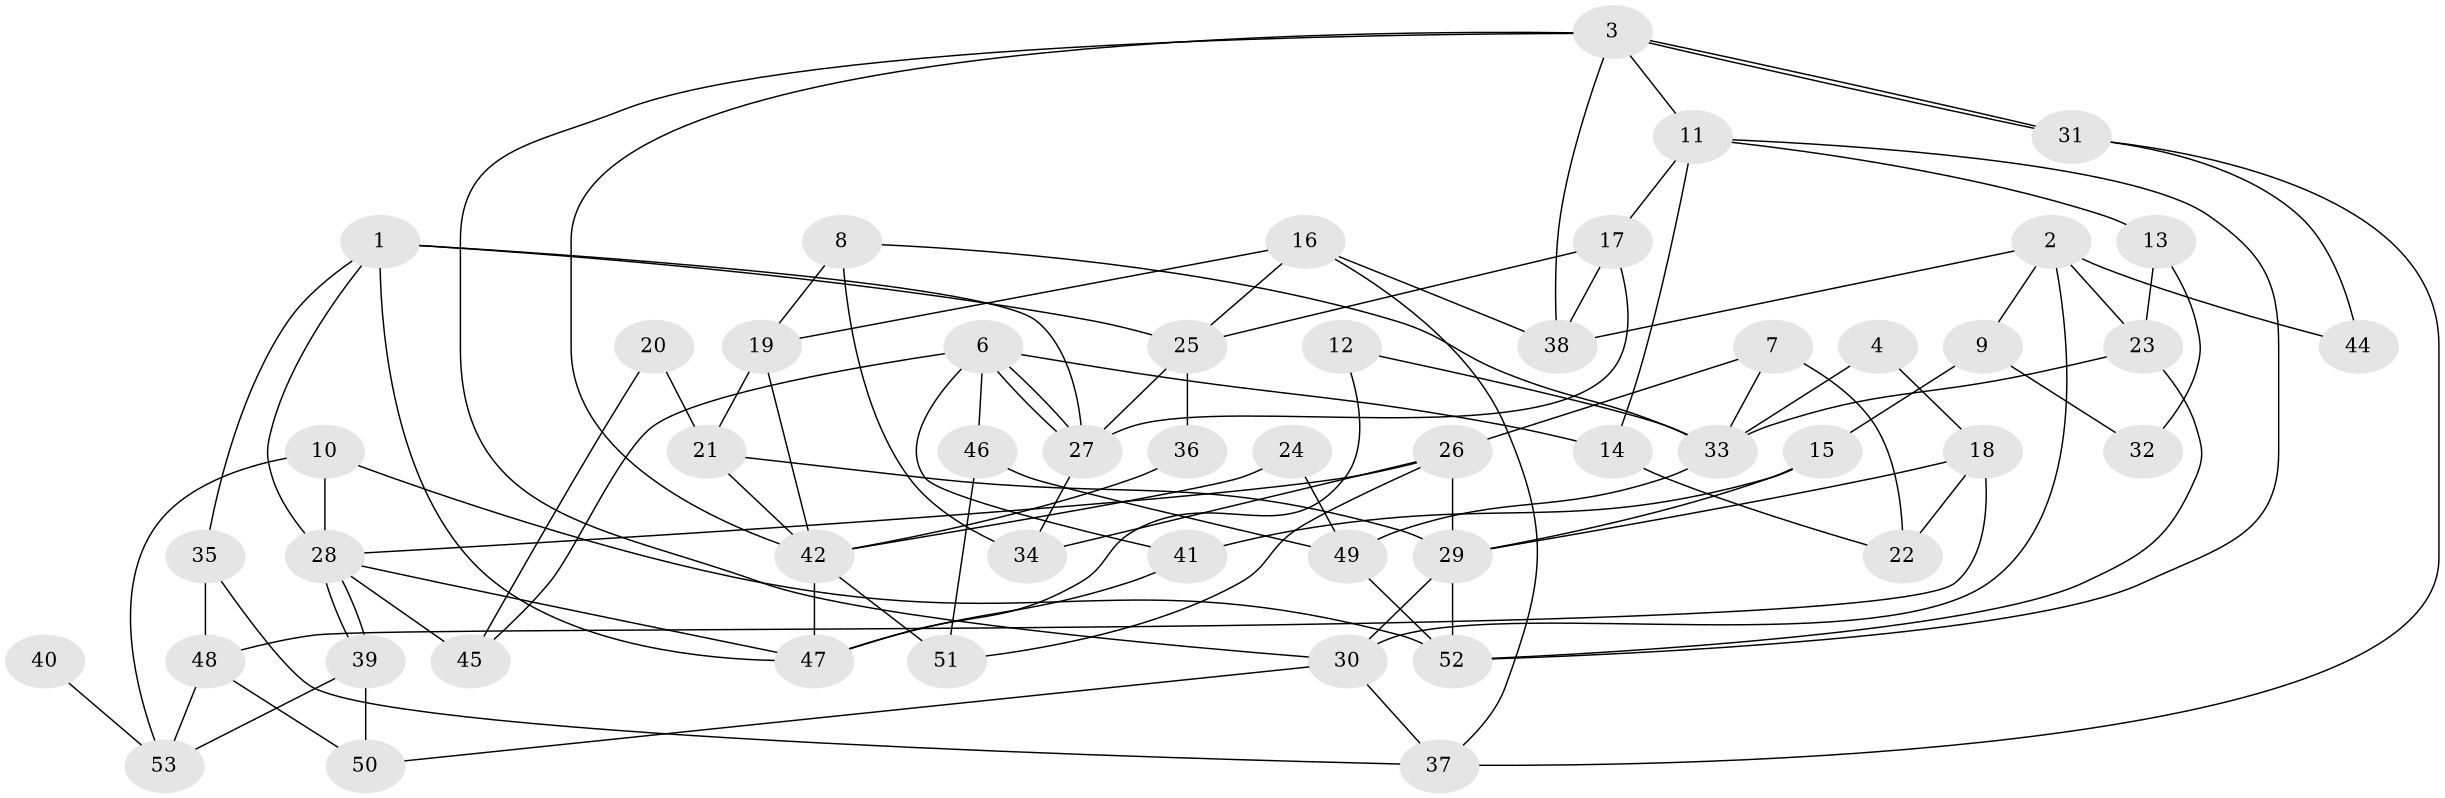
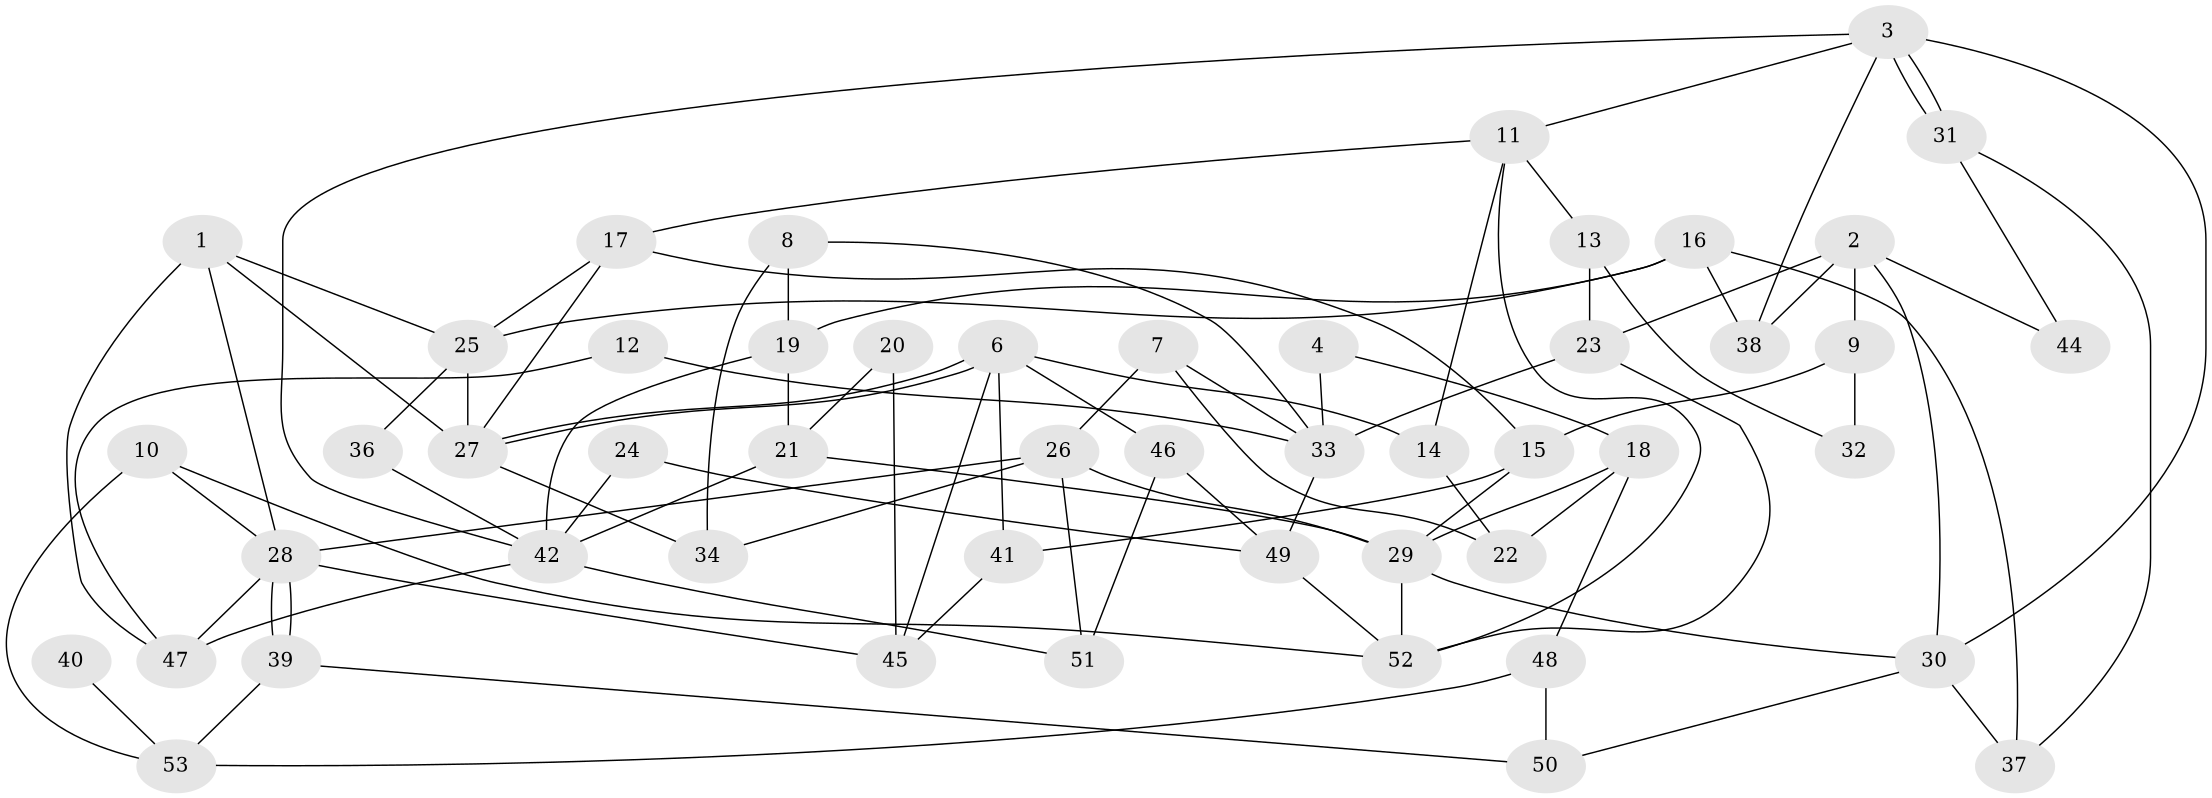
(1585, 294) -> (1128, 269)
(205, 557) -> none
(1003, 612) -> (950, 609)
